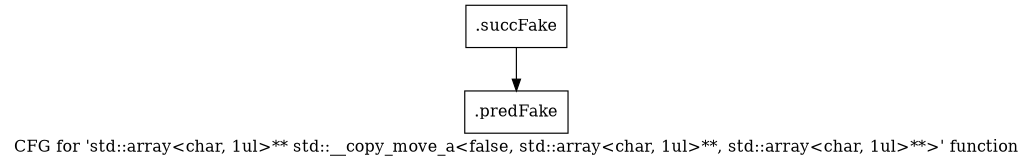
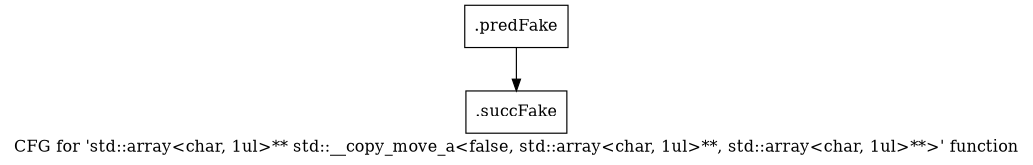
(516, 63) -> (516, 63)
